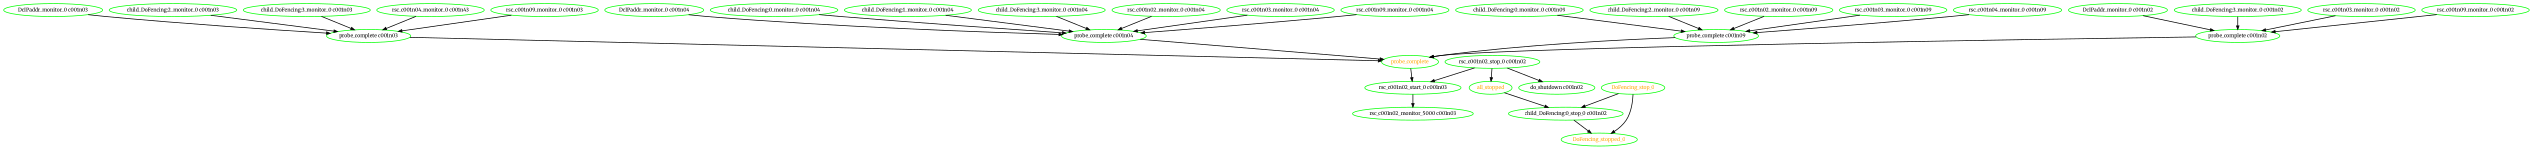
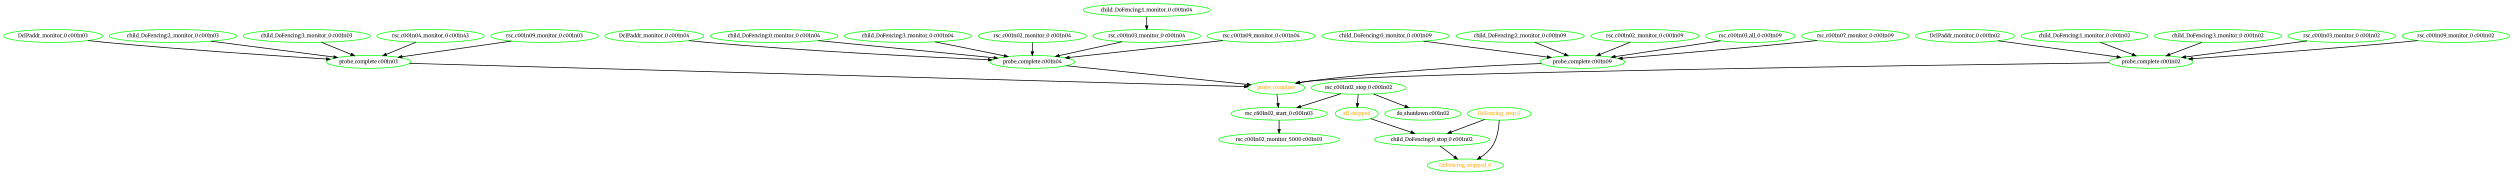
(1893, 10) -> (1750, 36)
(2008, 10) -> (1855, 36)
(1007, 23) -> (1147, 21)
none -> (2085, 36)
(1413, 88) -> (1279, 114)
